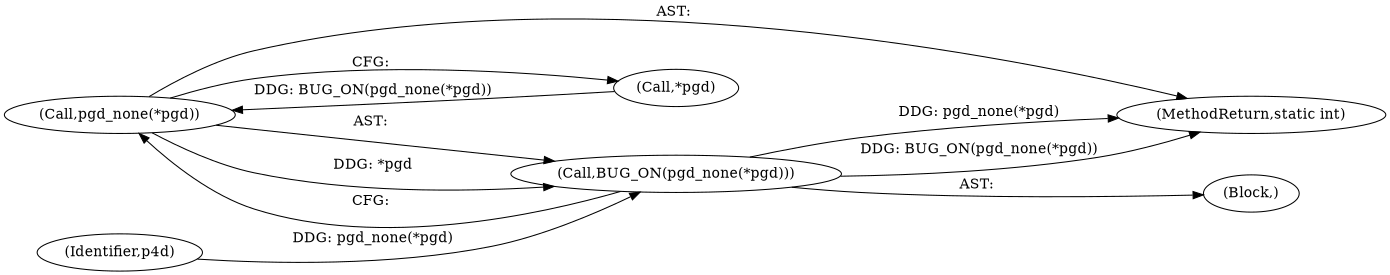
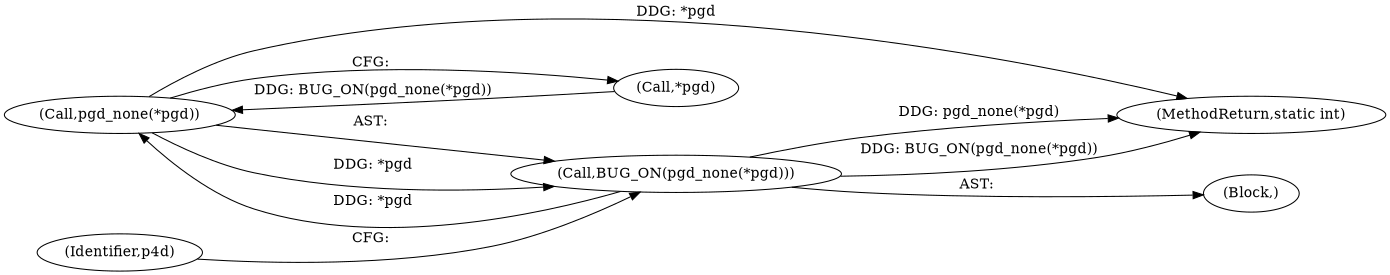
(676, 12) -> (676, 12)
(373, 201) -> (373, 201)
(373, 239) -> (373, 239)
